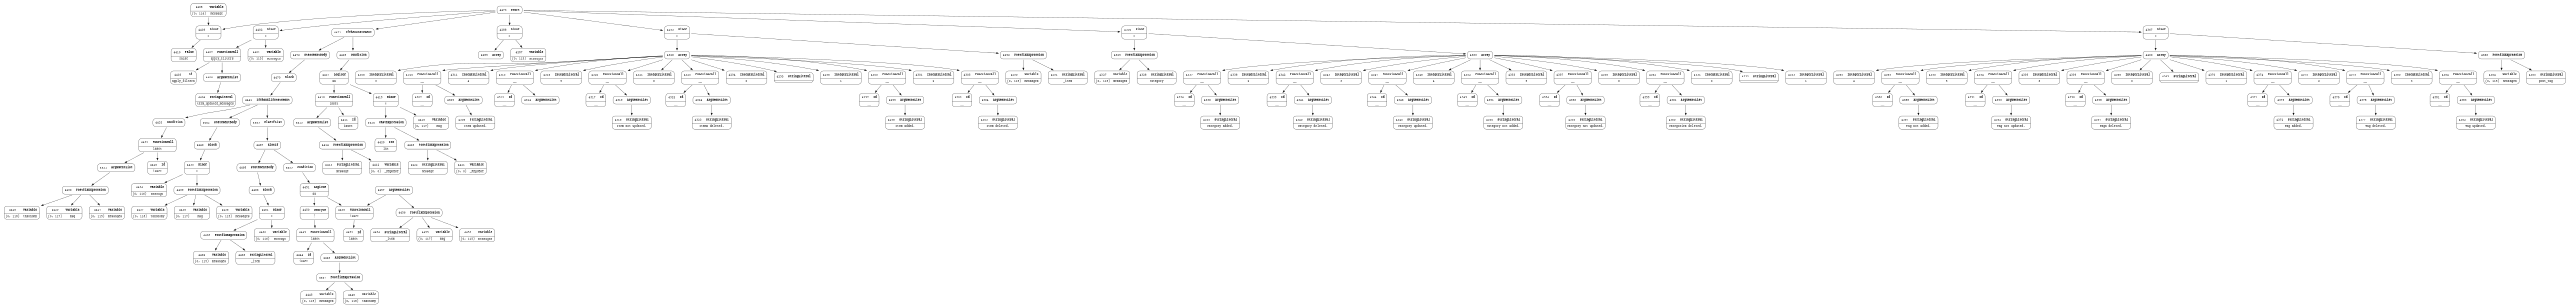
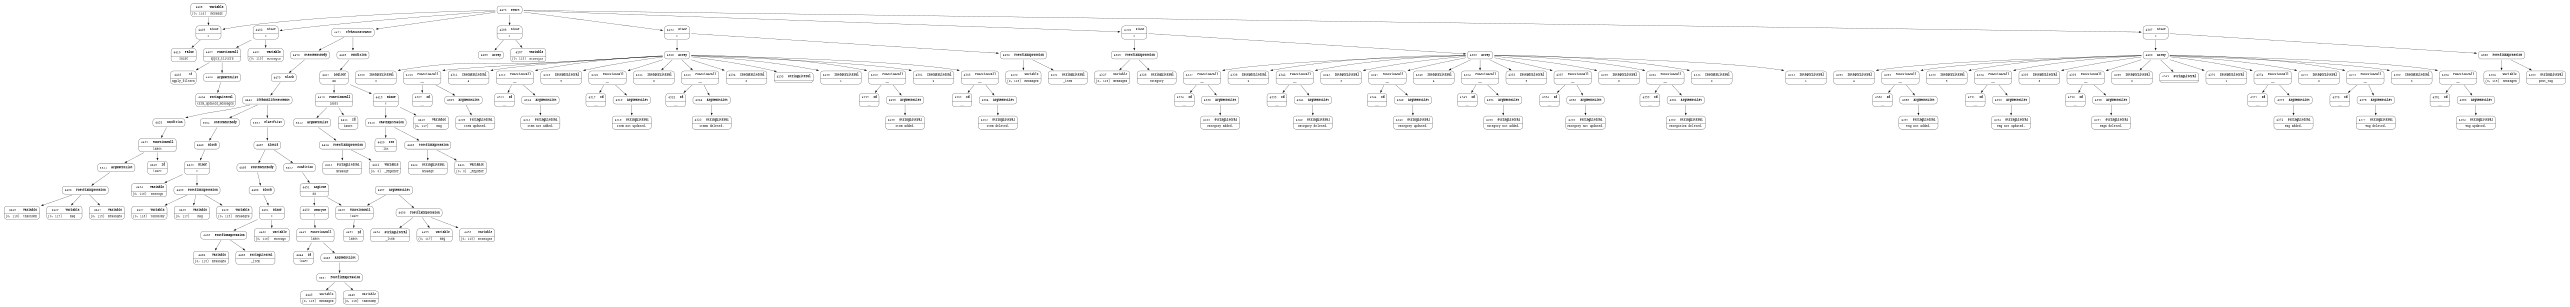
(1759, 78) -> none
none -> (540, 123)
